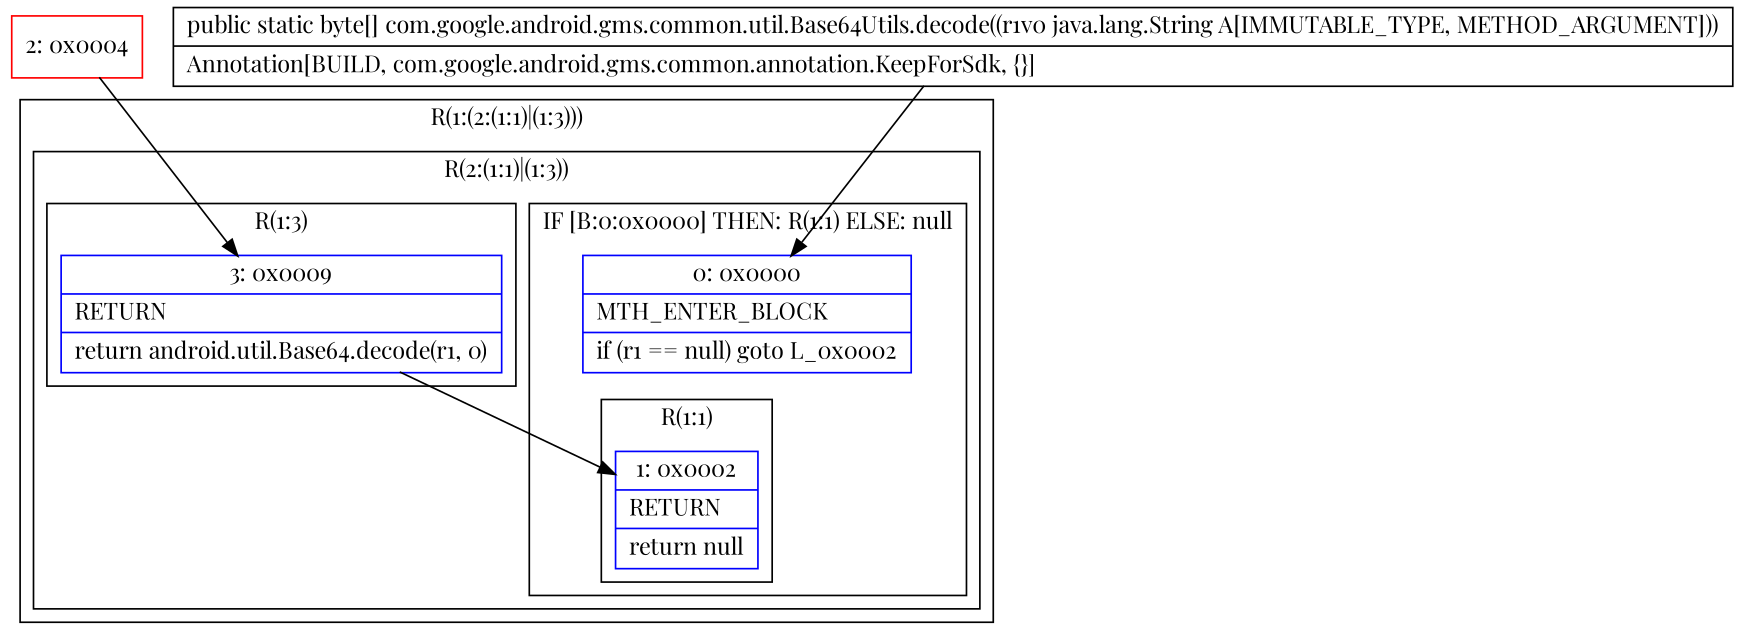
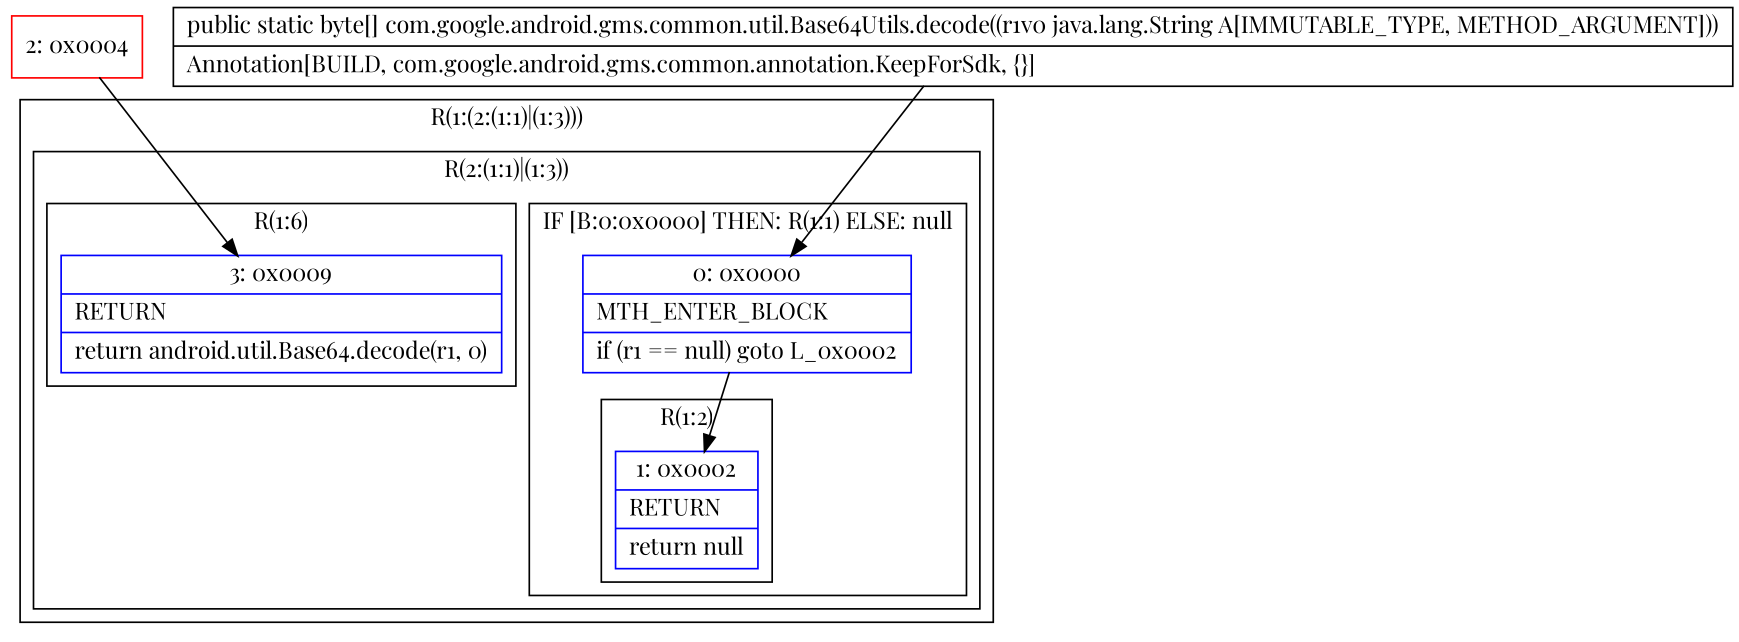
(281, 223) -> (281, 223)
(687, 419) -> (687, 419)
(500, 420) -> (718, 410)
